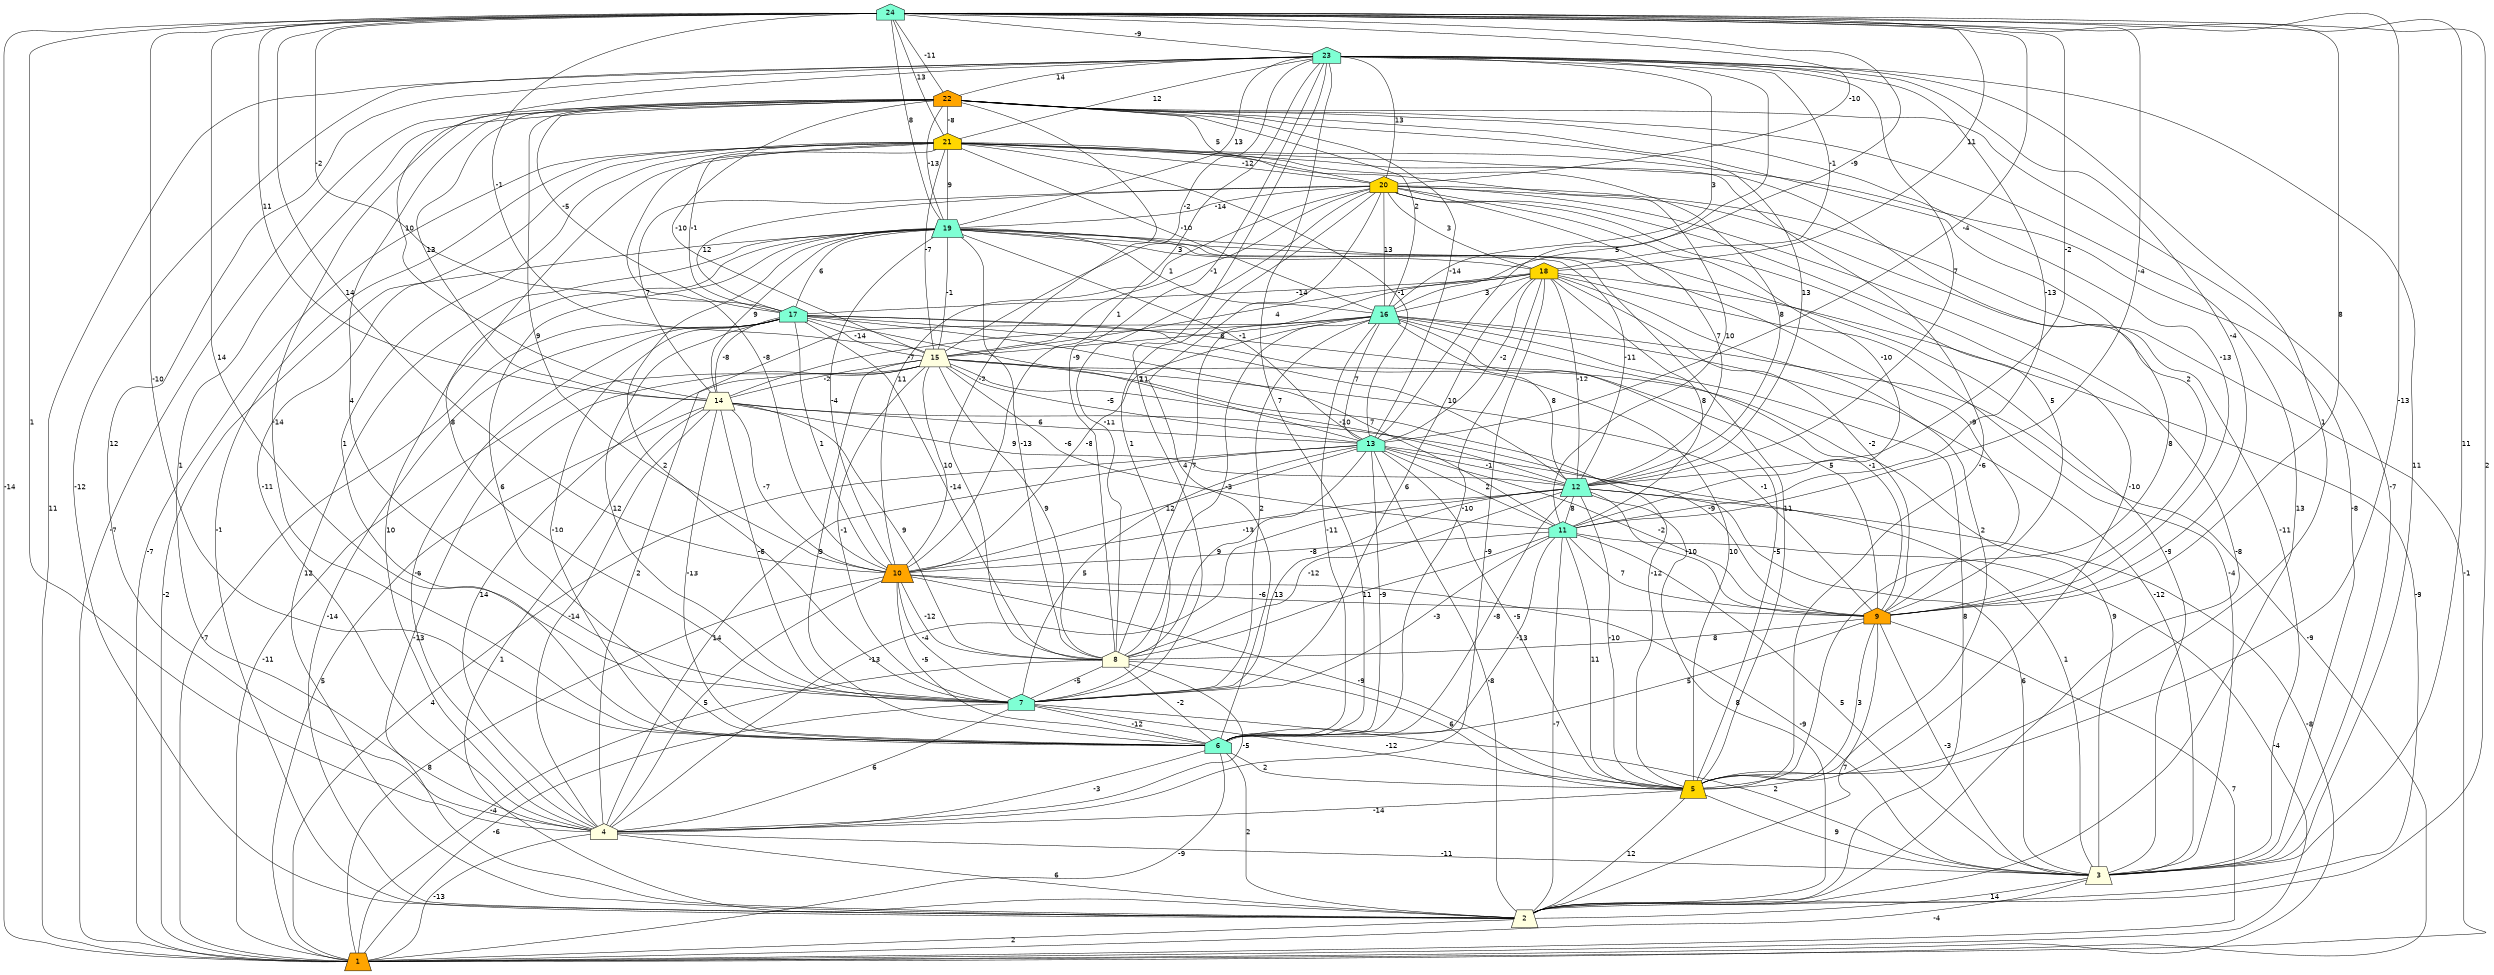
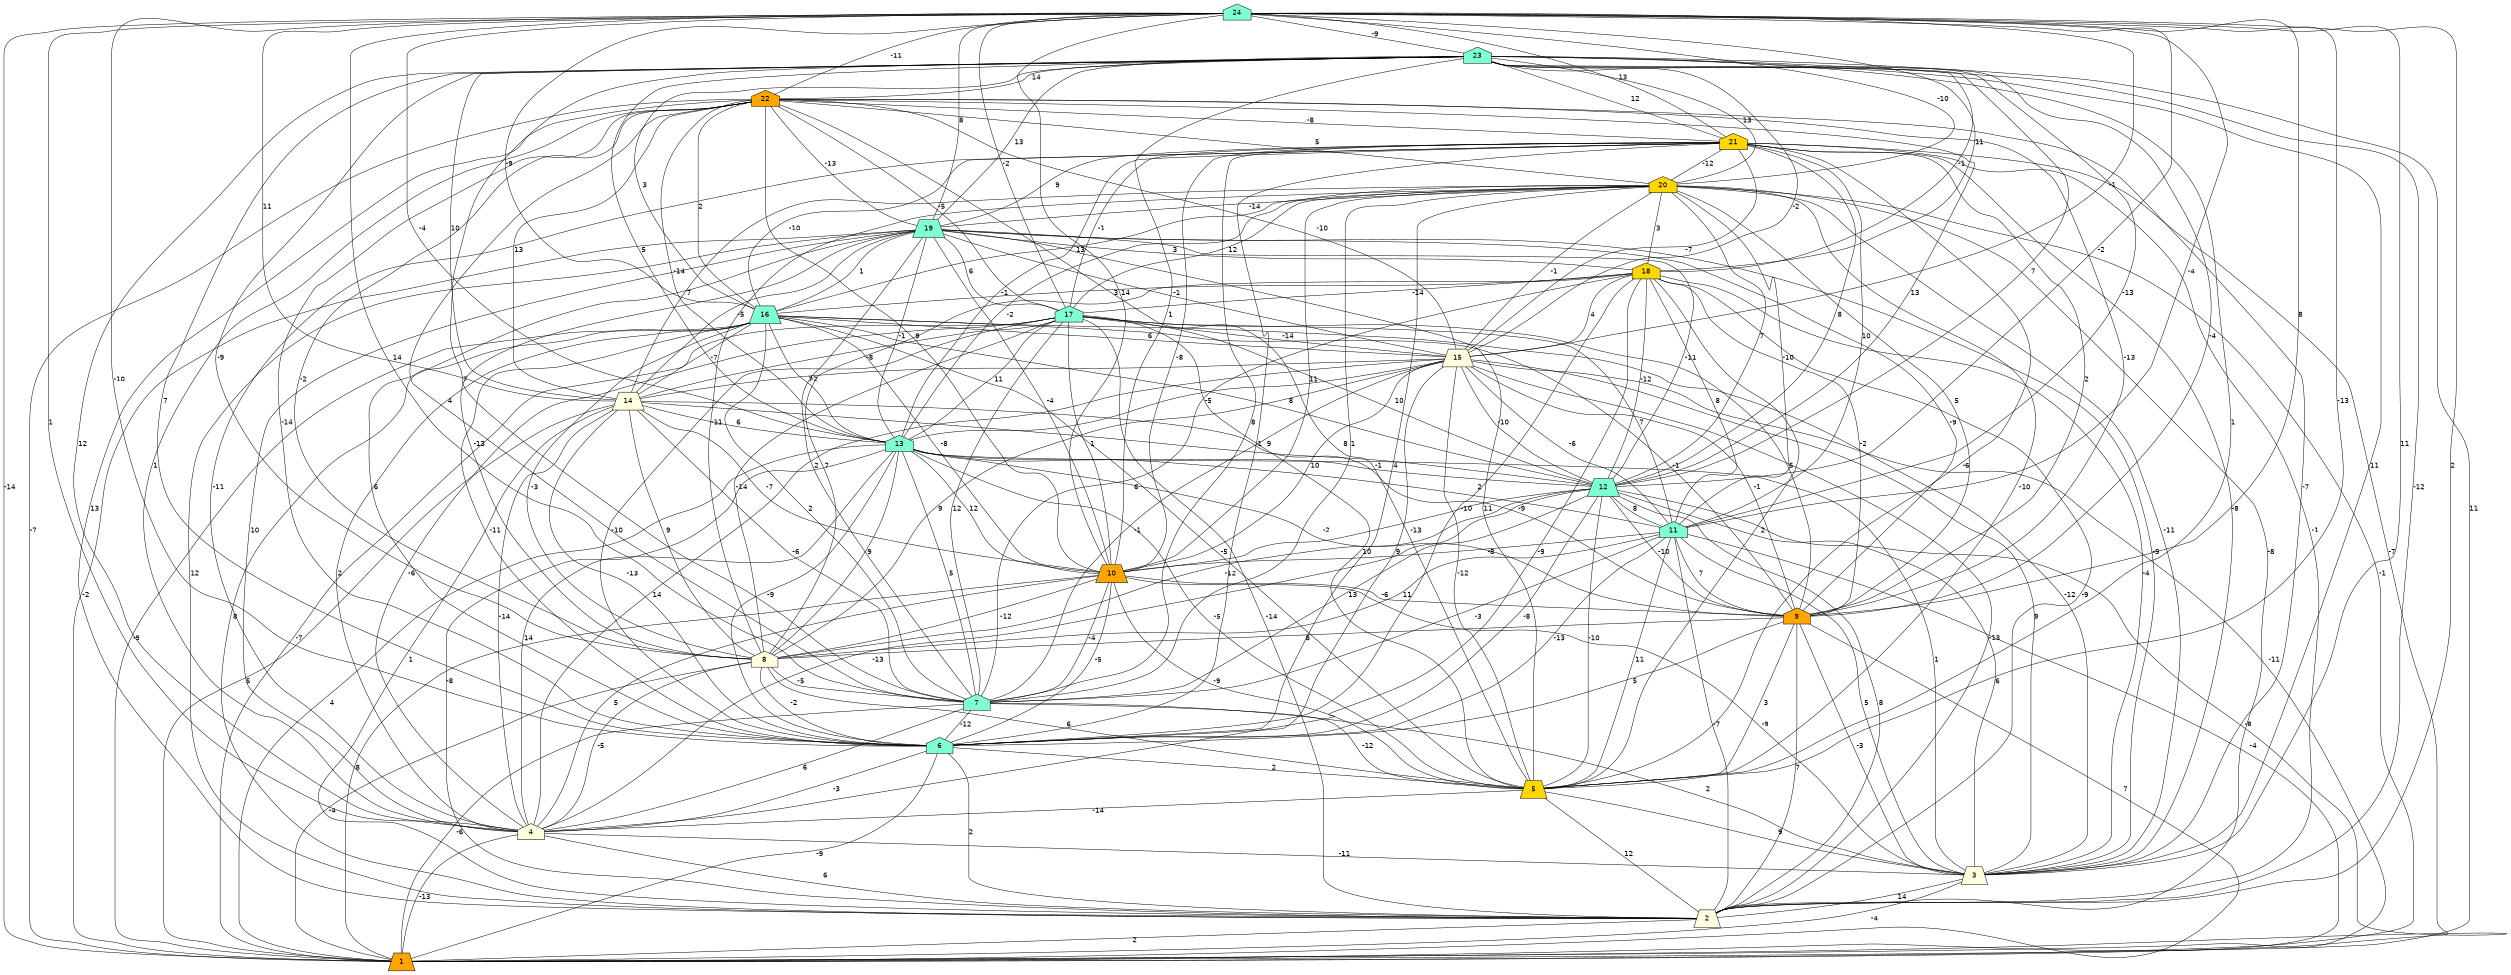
(756, 315) -> (741, 315)
(1479, 378) -> (1274, 210)
